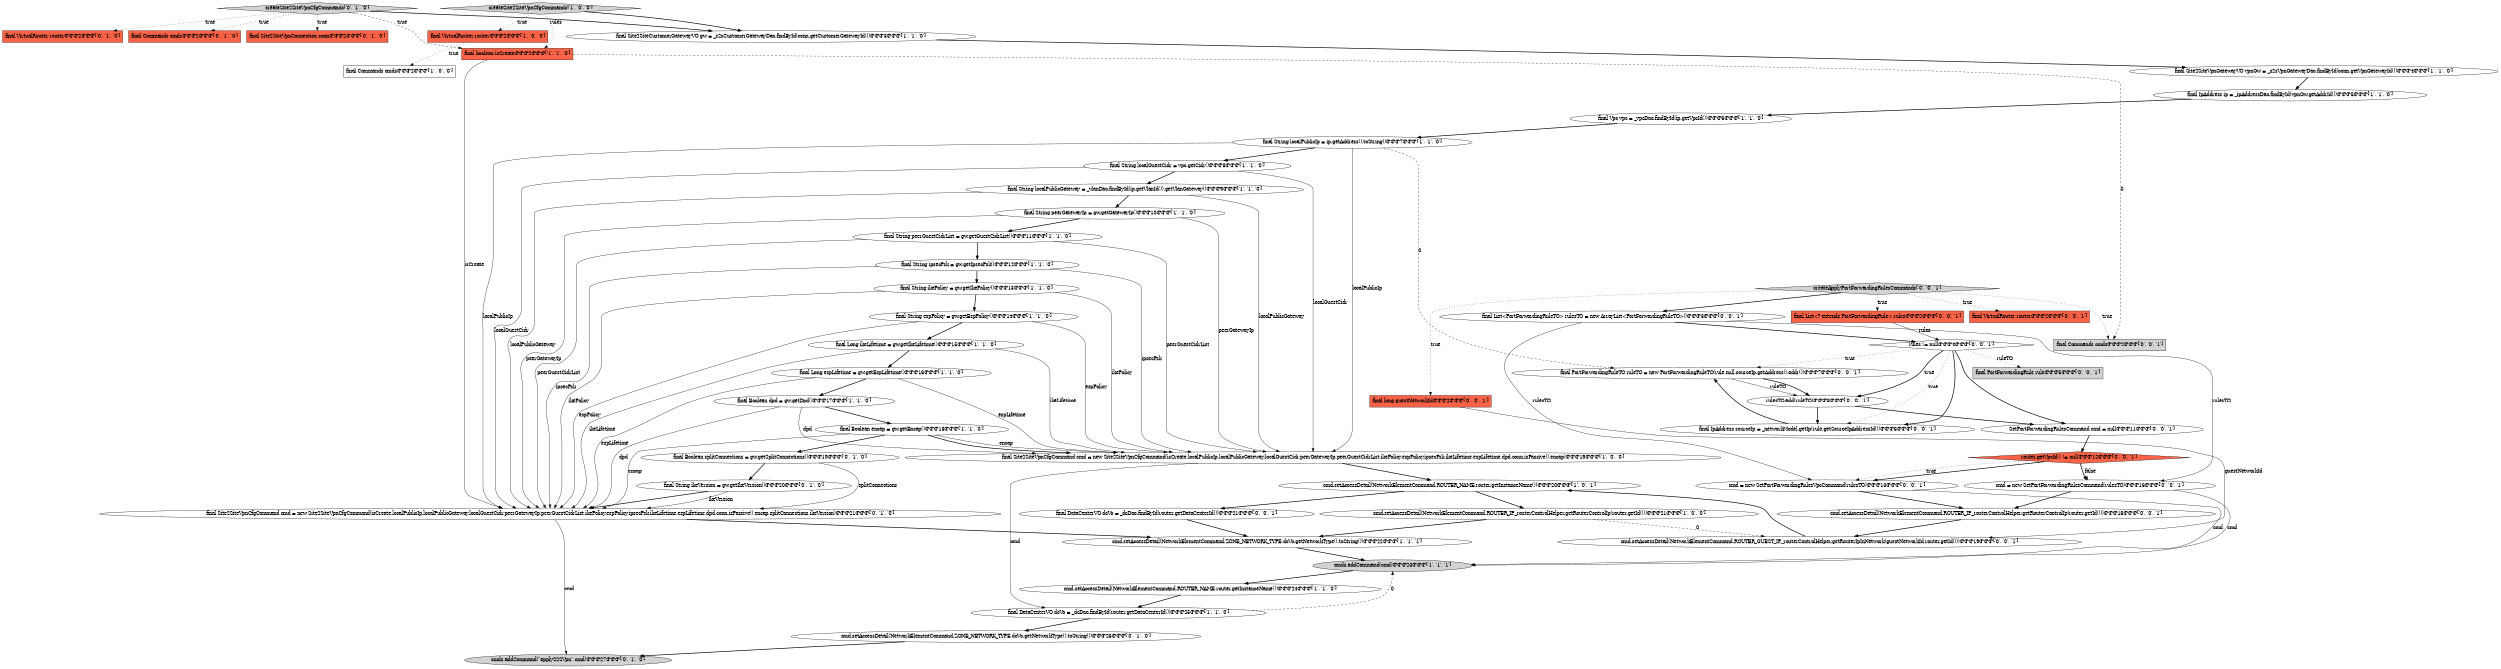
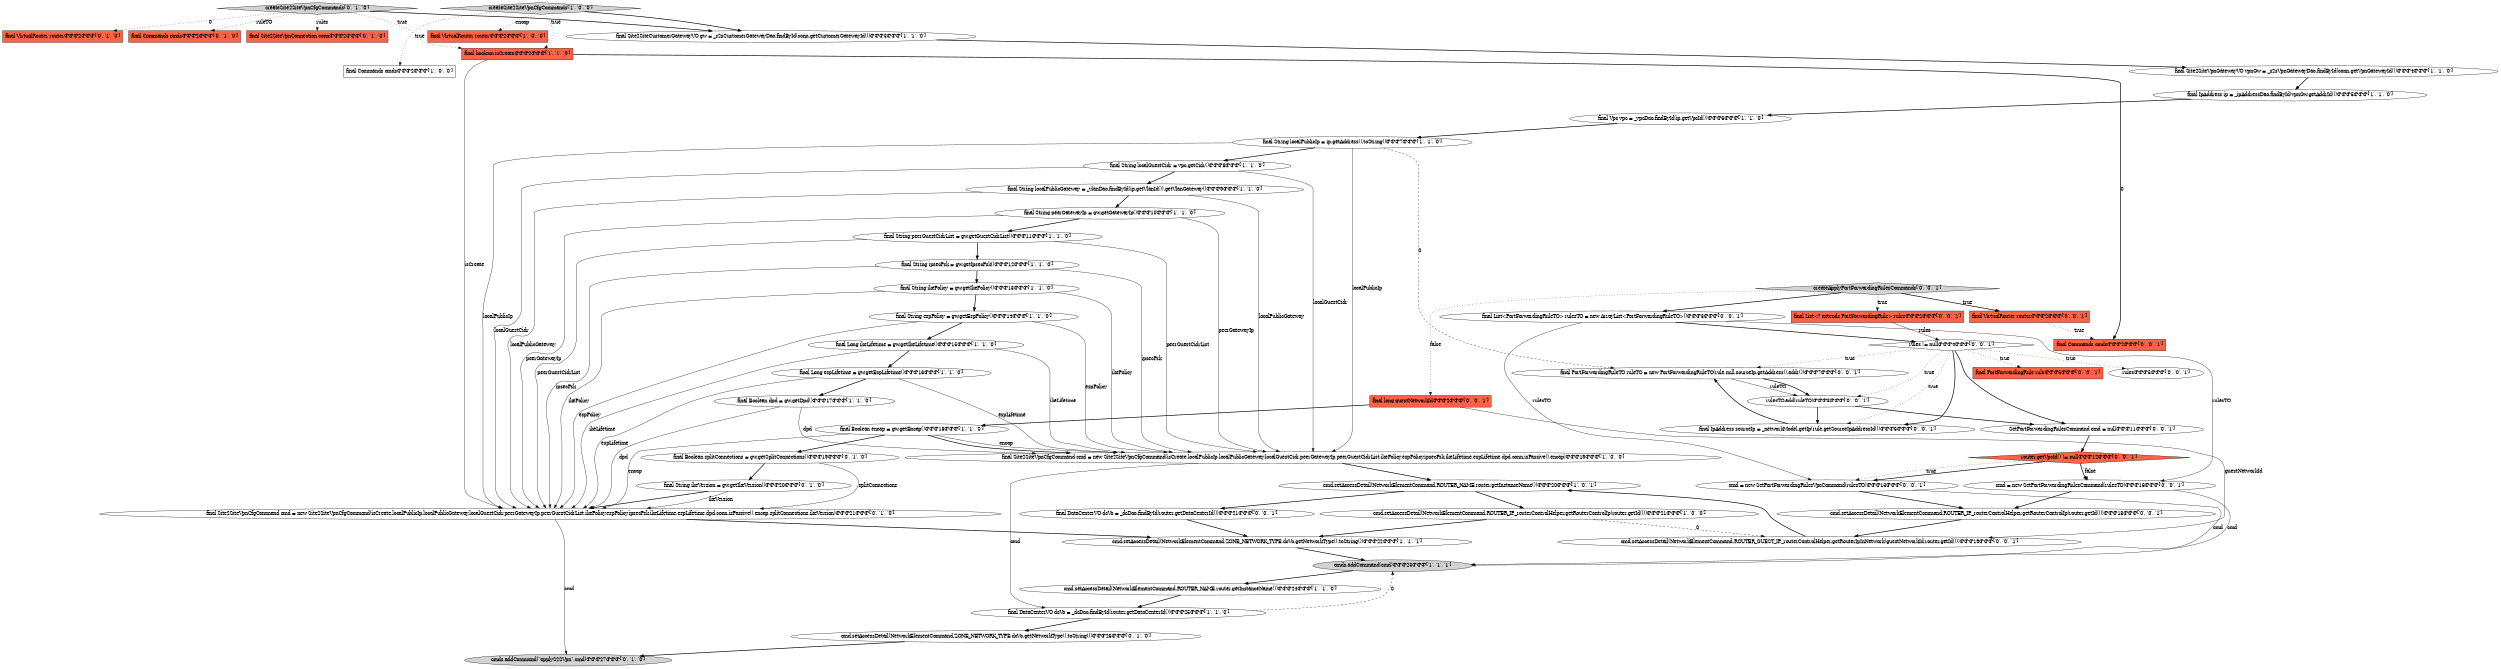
(210, 22) -> (210, 22)
(264, 22) -> (264, 22)
(322, 22) -> (322, 22)
(522, 22) -> (522, 22)
(556, 22) -> (556, 22)
(405, 28) -> (405, 28)
(439, 52) -> (438, 21)
(1474, 62) -> (1474, 62)
(2028, 299) -> (2068, 330)
(1949, 302) -> (1949, 302)
(1436, 345) -> (1436, 345)
(2110, 345) -> (2110, 345)
(2005, 359) -> (2005, 359)
(2038, 373) -> (2038, 373)
none -> (2156, 373)
(1907, 381) -> (1907, 381)
(856, 415) -> (1177, 415)
